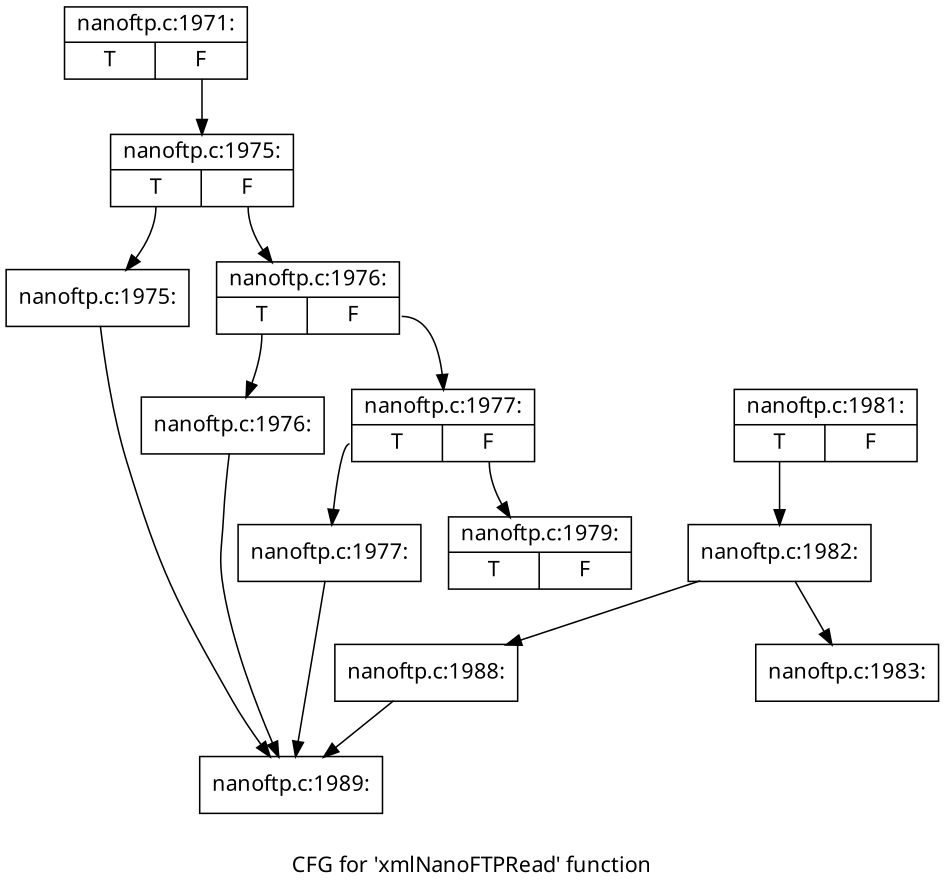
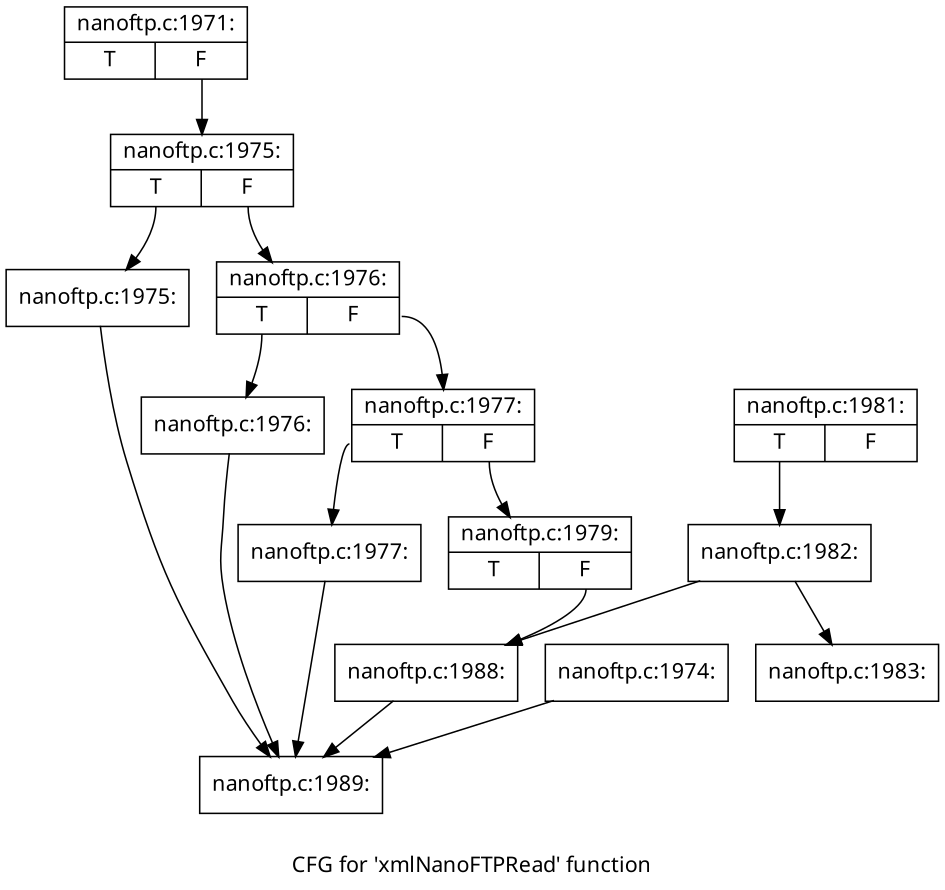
none -> (568, 614)
none -> (637, 673)
